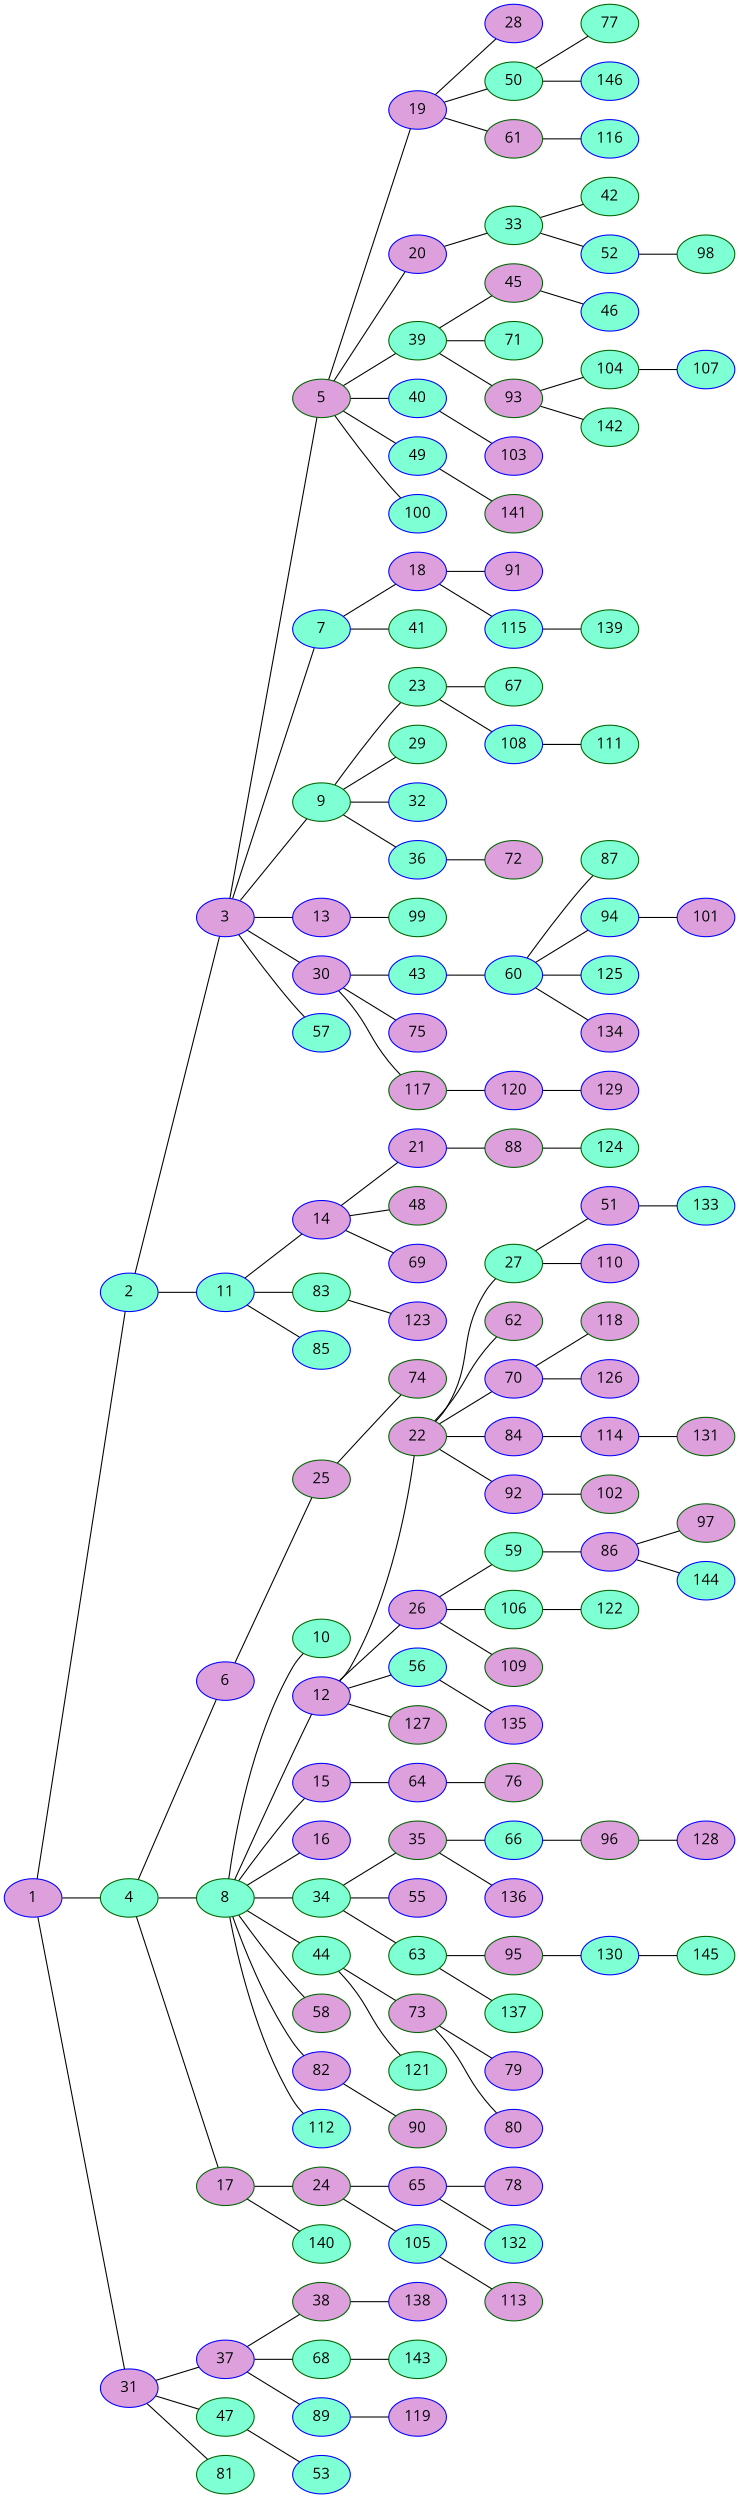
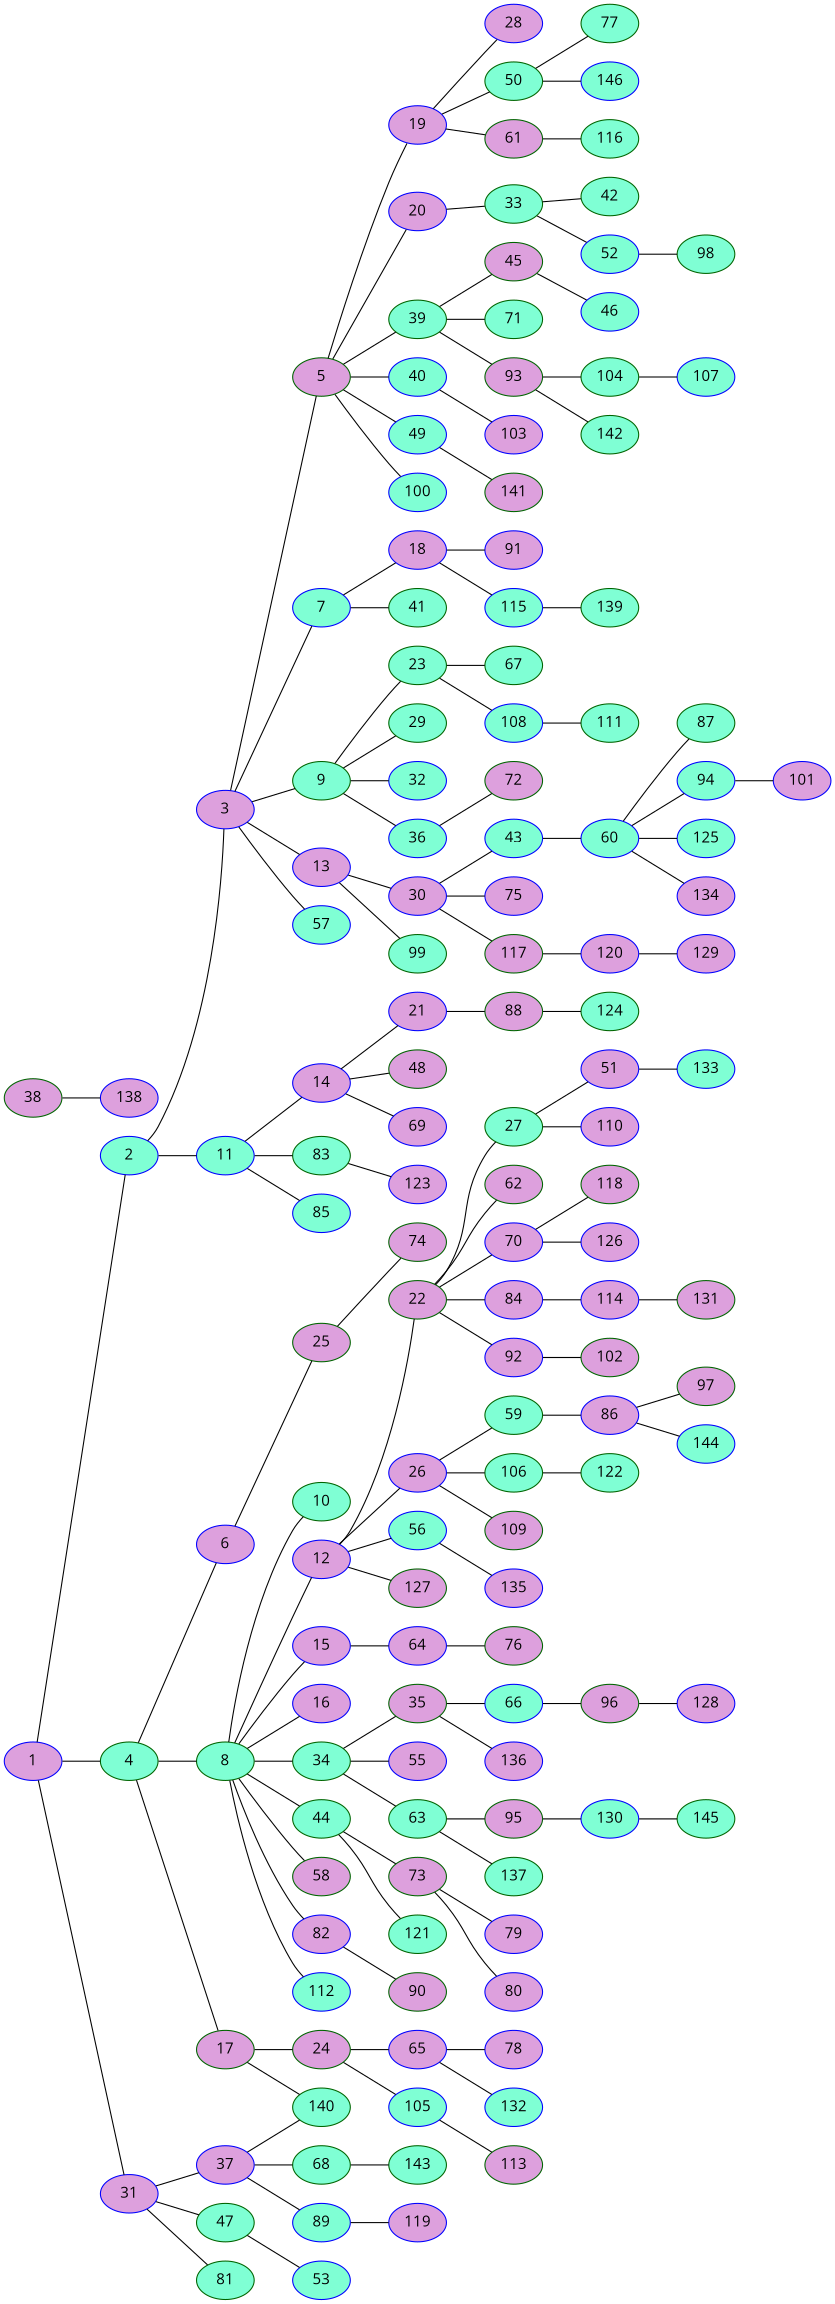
(610, 139) -> (610, 139)
(273, 946) -> (370, 882)
(273, 2330) -> (273, 2136)
